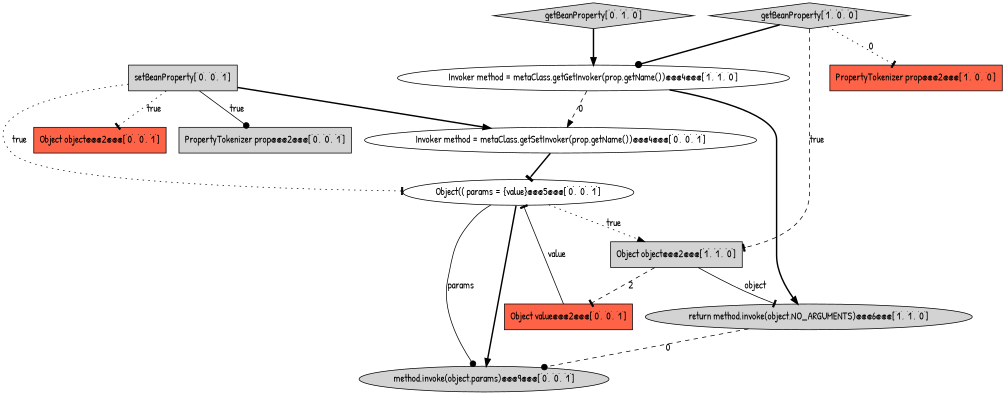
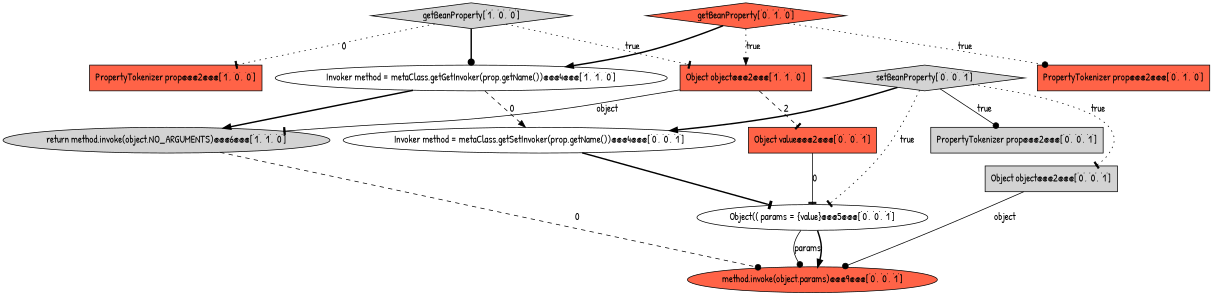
(593, 16) -> (746, 16)
(183, 78) -> (925, 78)
none -> (1124, 78)
(100, 140) -> (1051, 179)
(809, 156) -> (597, 44)
(593, 222) -> (746, 43)
none -> (936, 229)
(557, 255) -> (815, 179)
(676, 255) -> (746, 78)
(484, 379) -> (812, 280)
